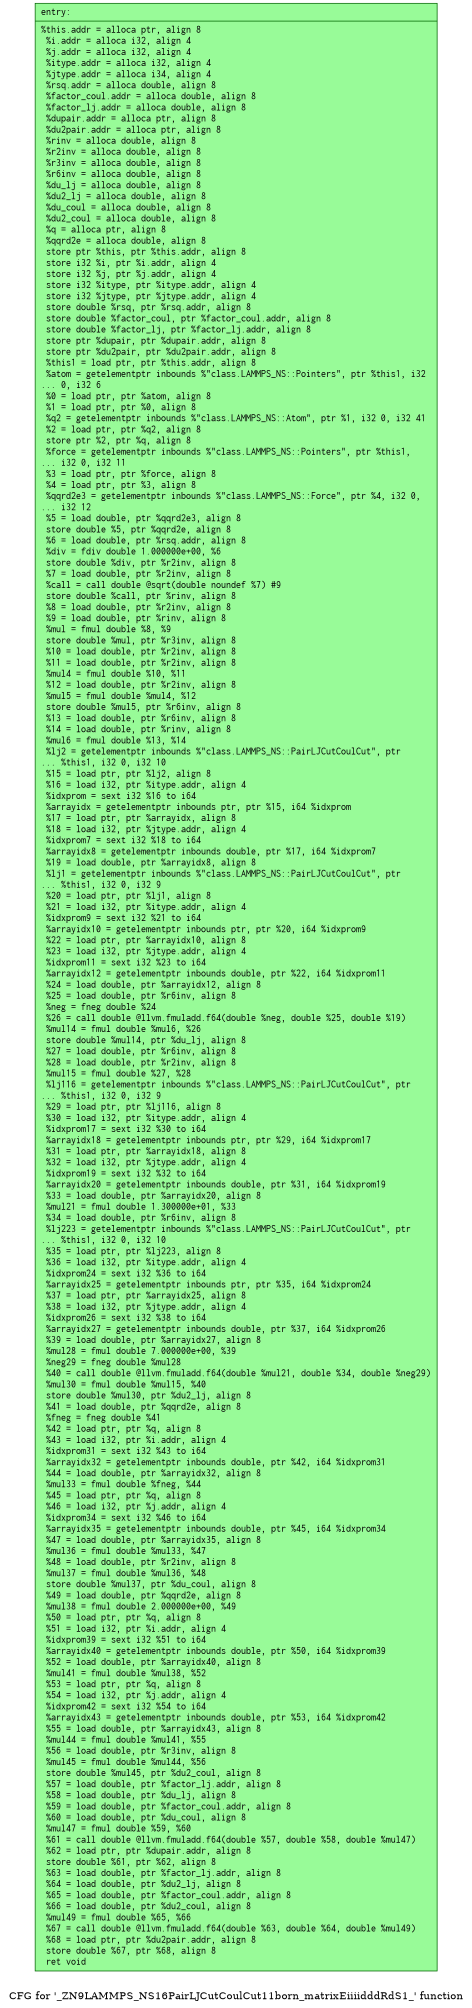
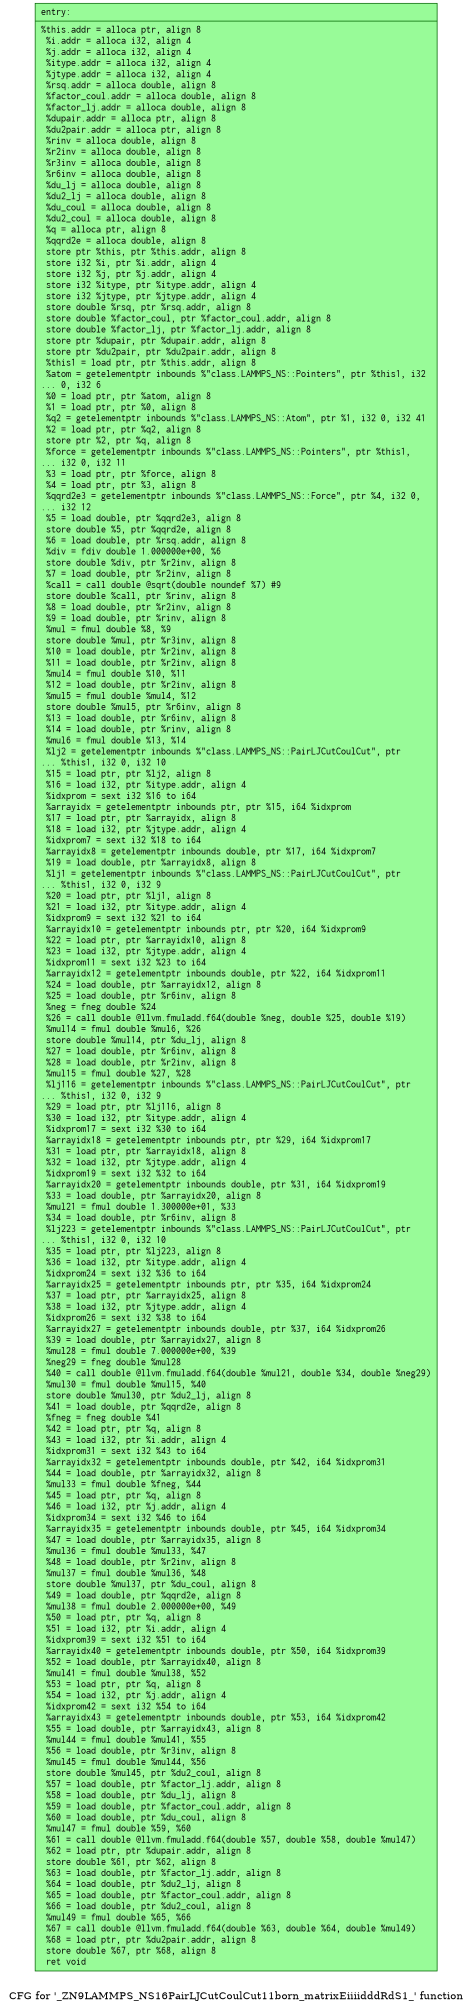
(126, 74) -> (126, 74)
